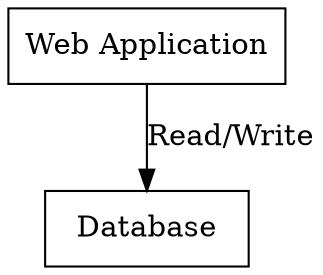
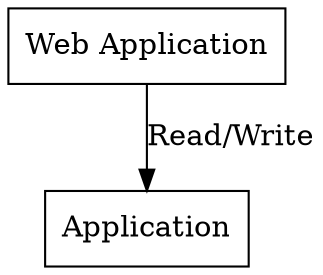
(147, 229) -> (147, 229)
